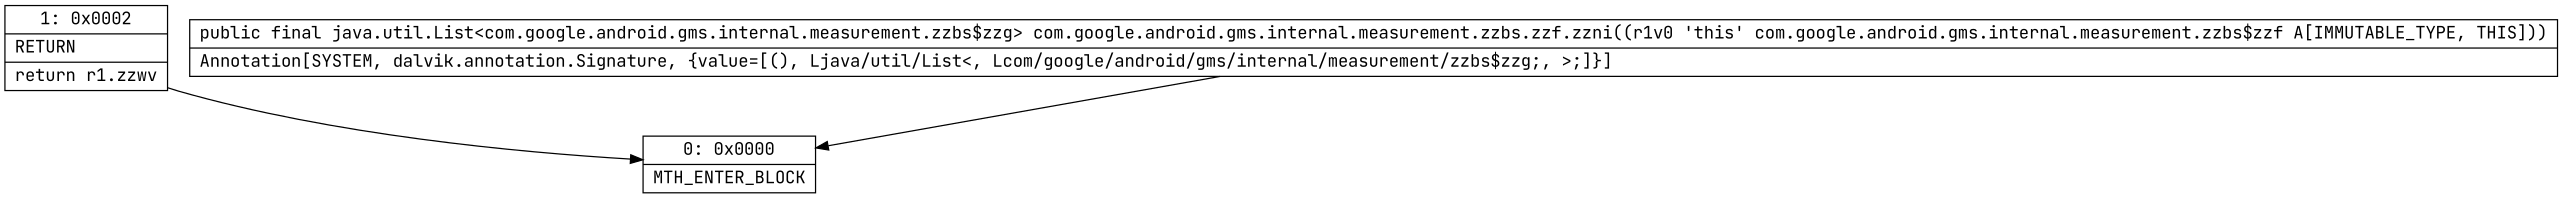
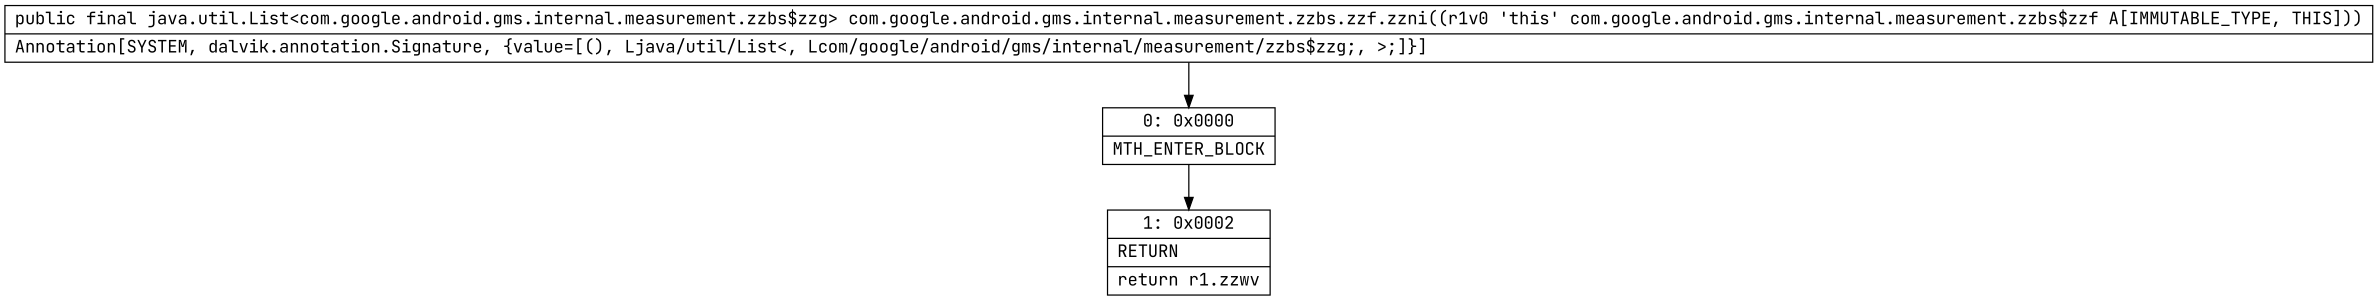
(397, 136) -> (1189, 181)
